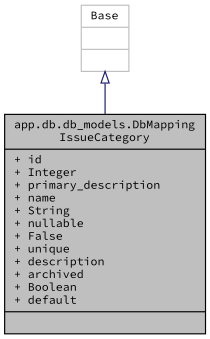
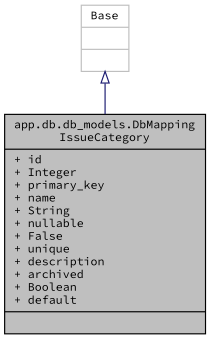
(88, 185) -> (60, 185)
